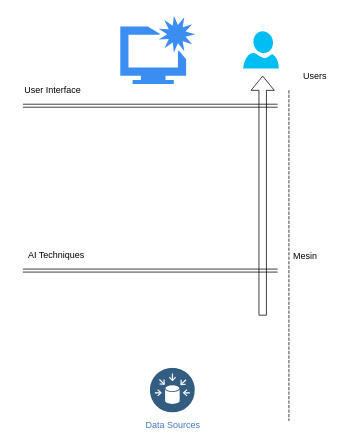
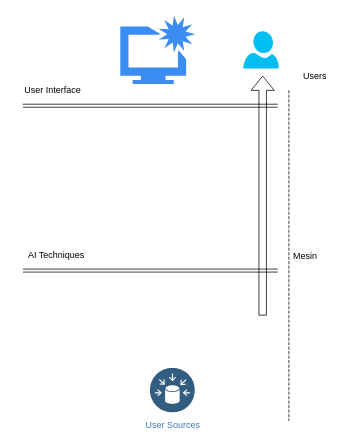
(173, 426) -> (173, 426)
